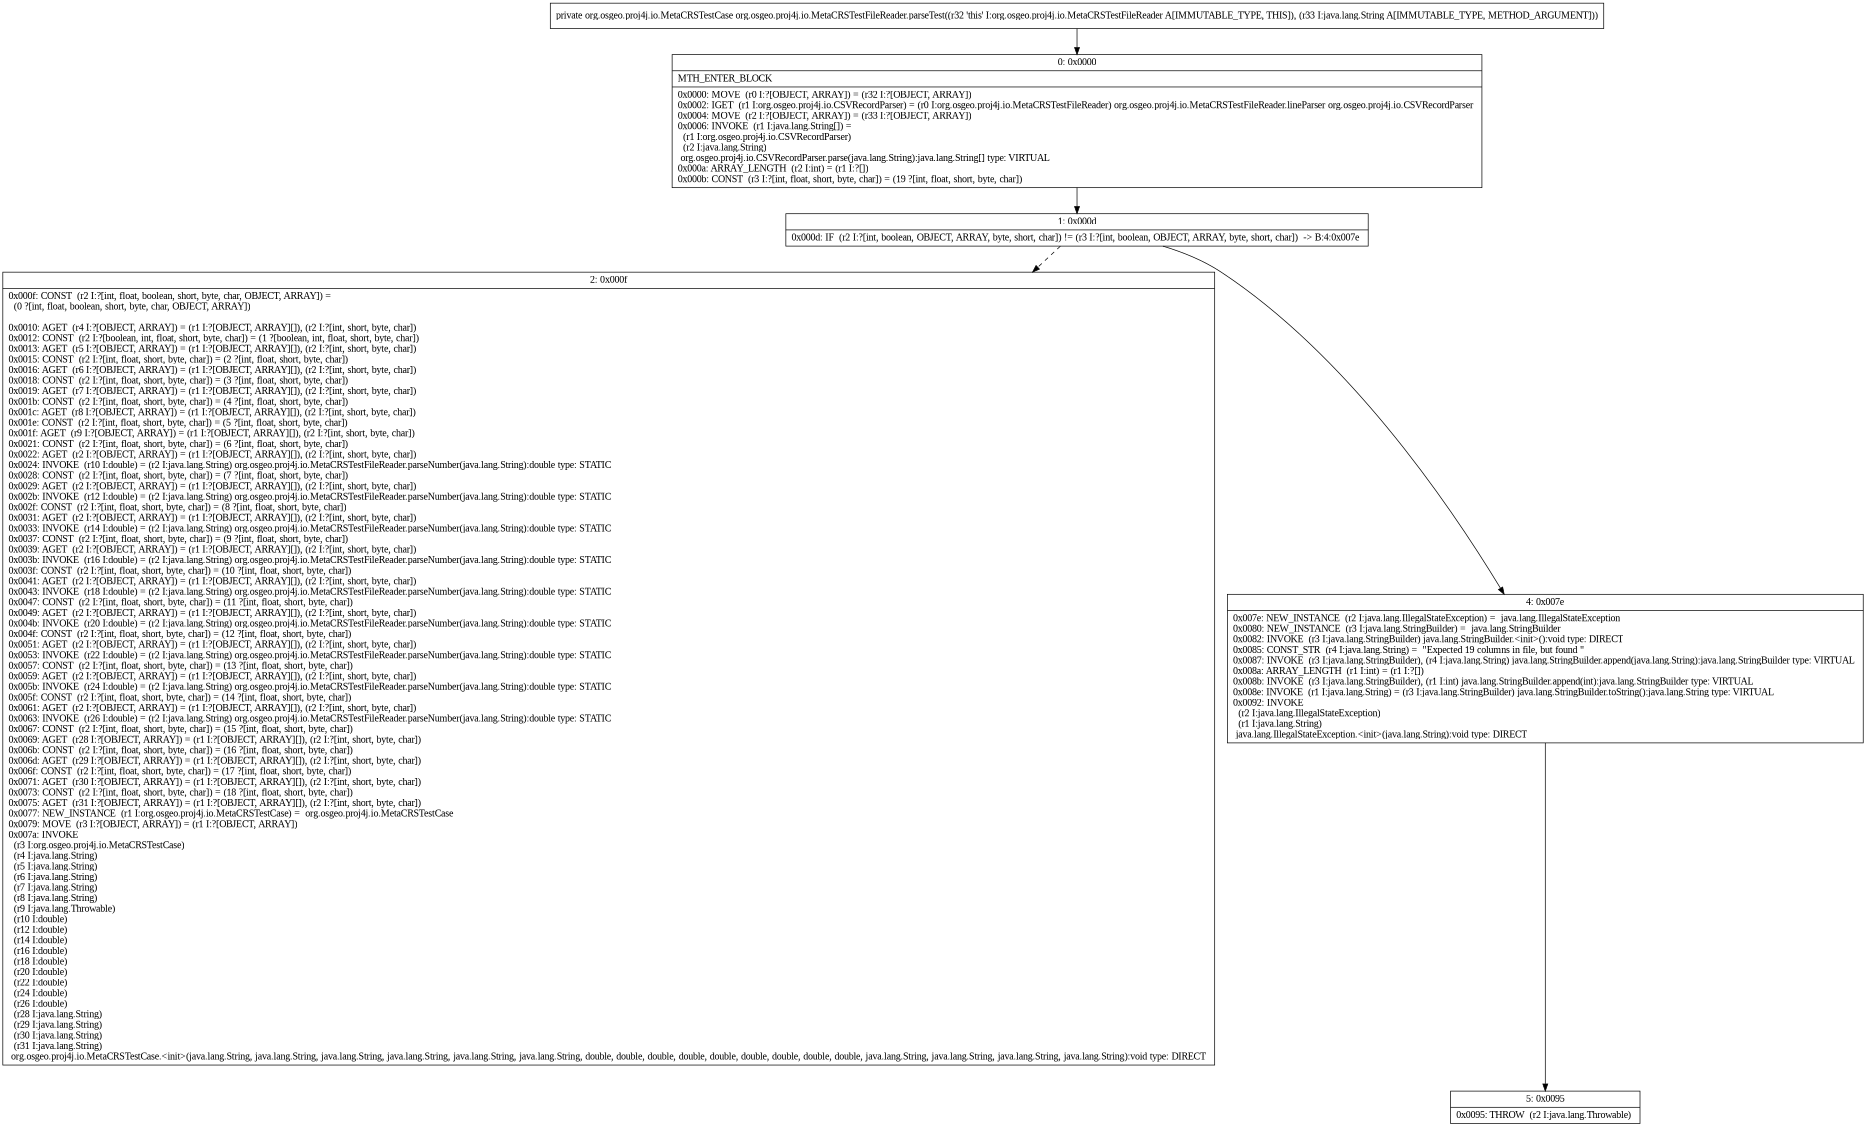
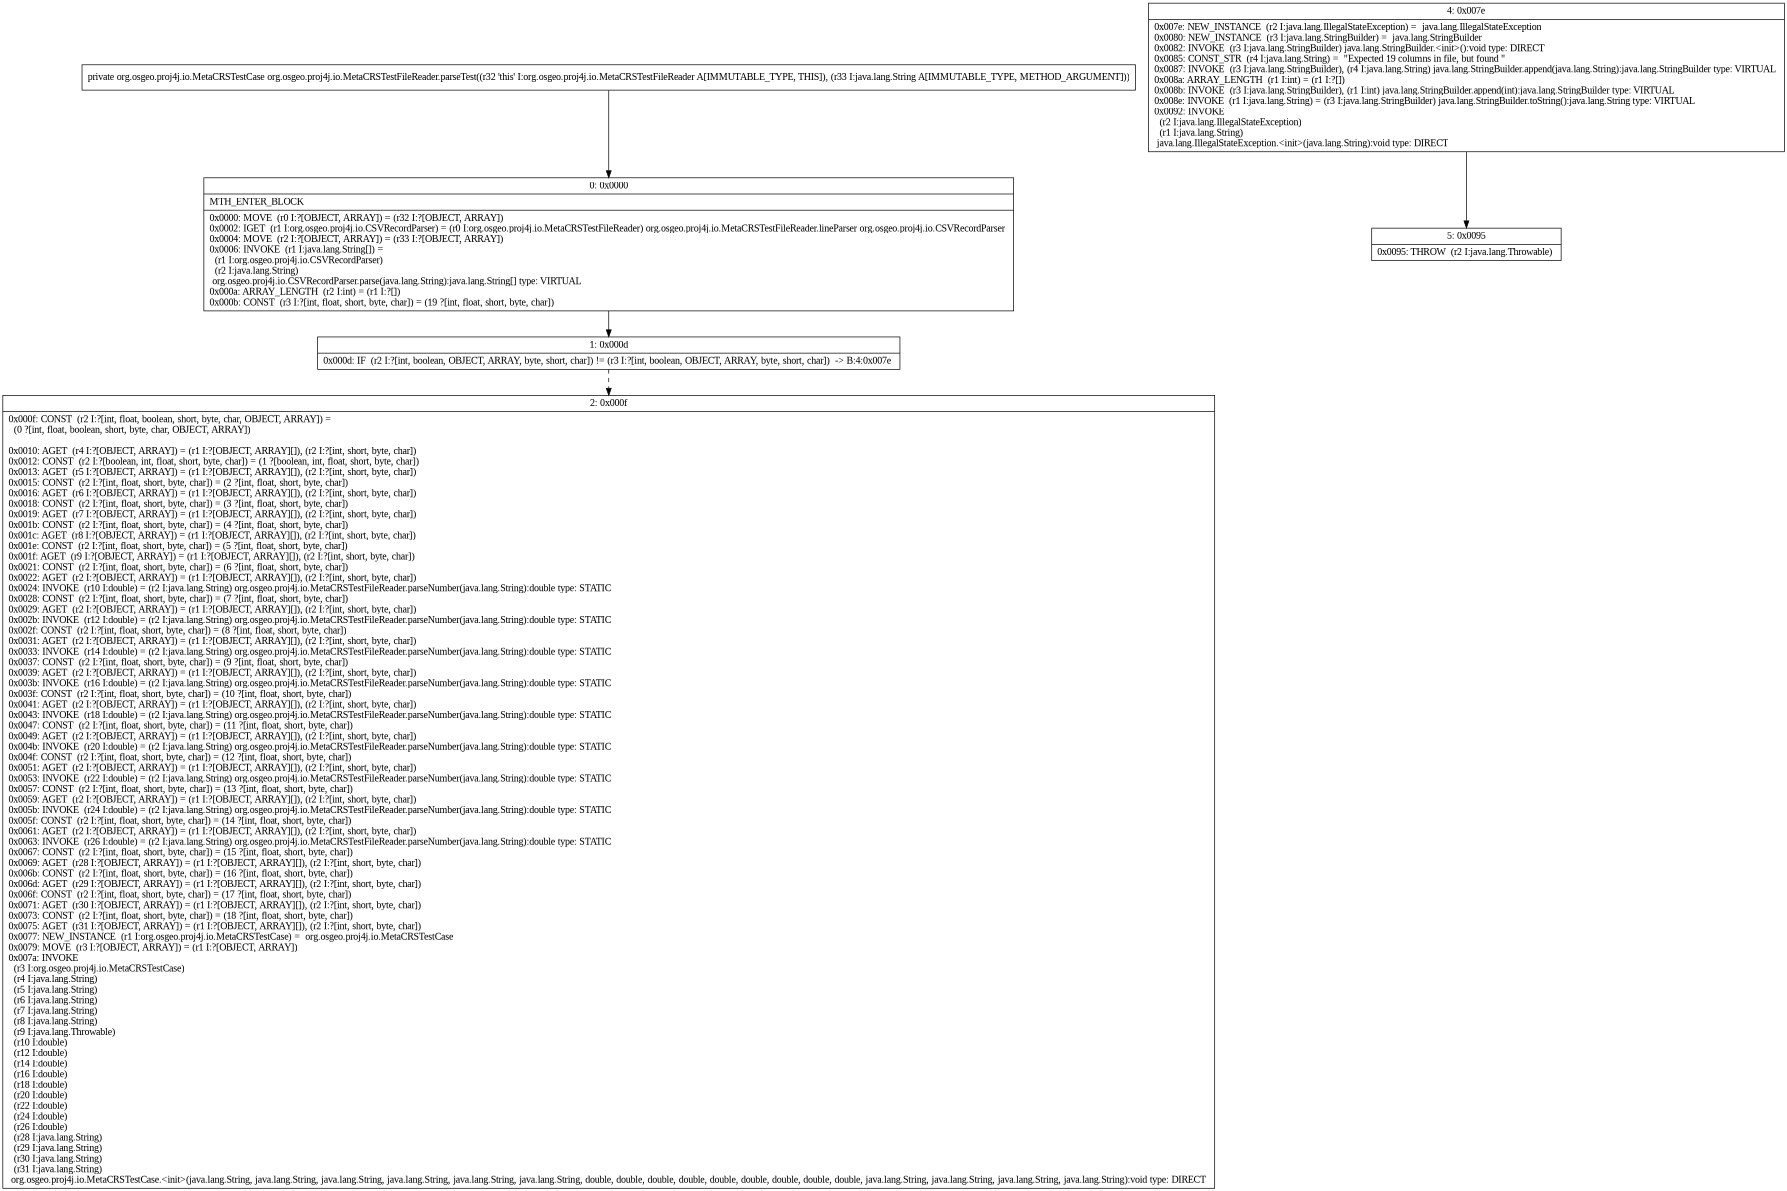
(1356, 391) -> none
